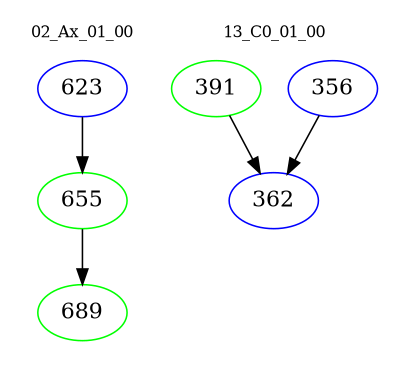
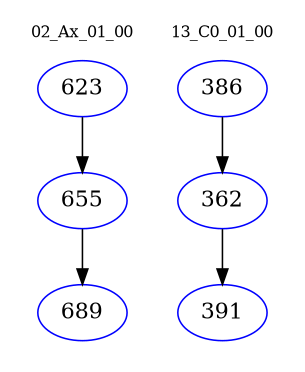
(216, 89) -> (222, 313)
(333, 89) -> (222, 89)
(241, 137) -> (222, 249)
(82, 201) -> (82, 201)
(82, 313) -> (82, 313)
